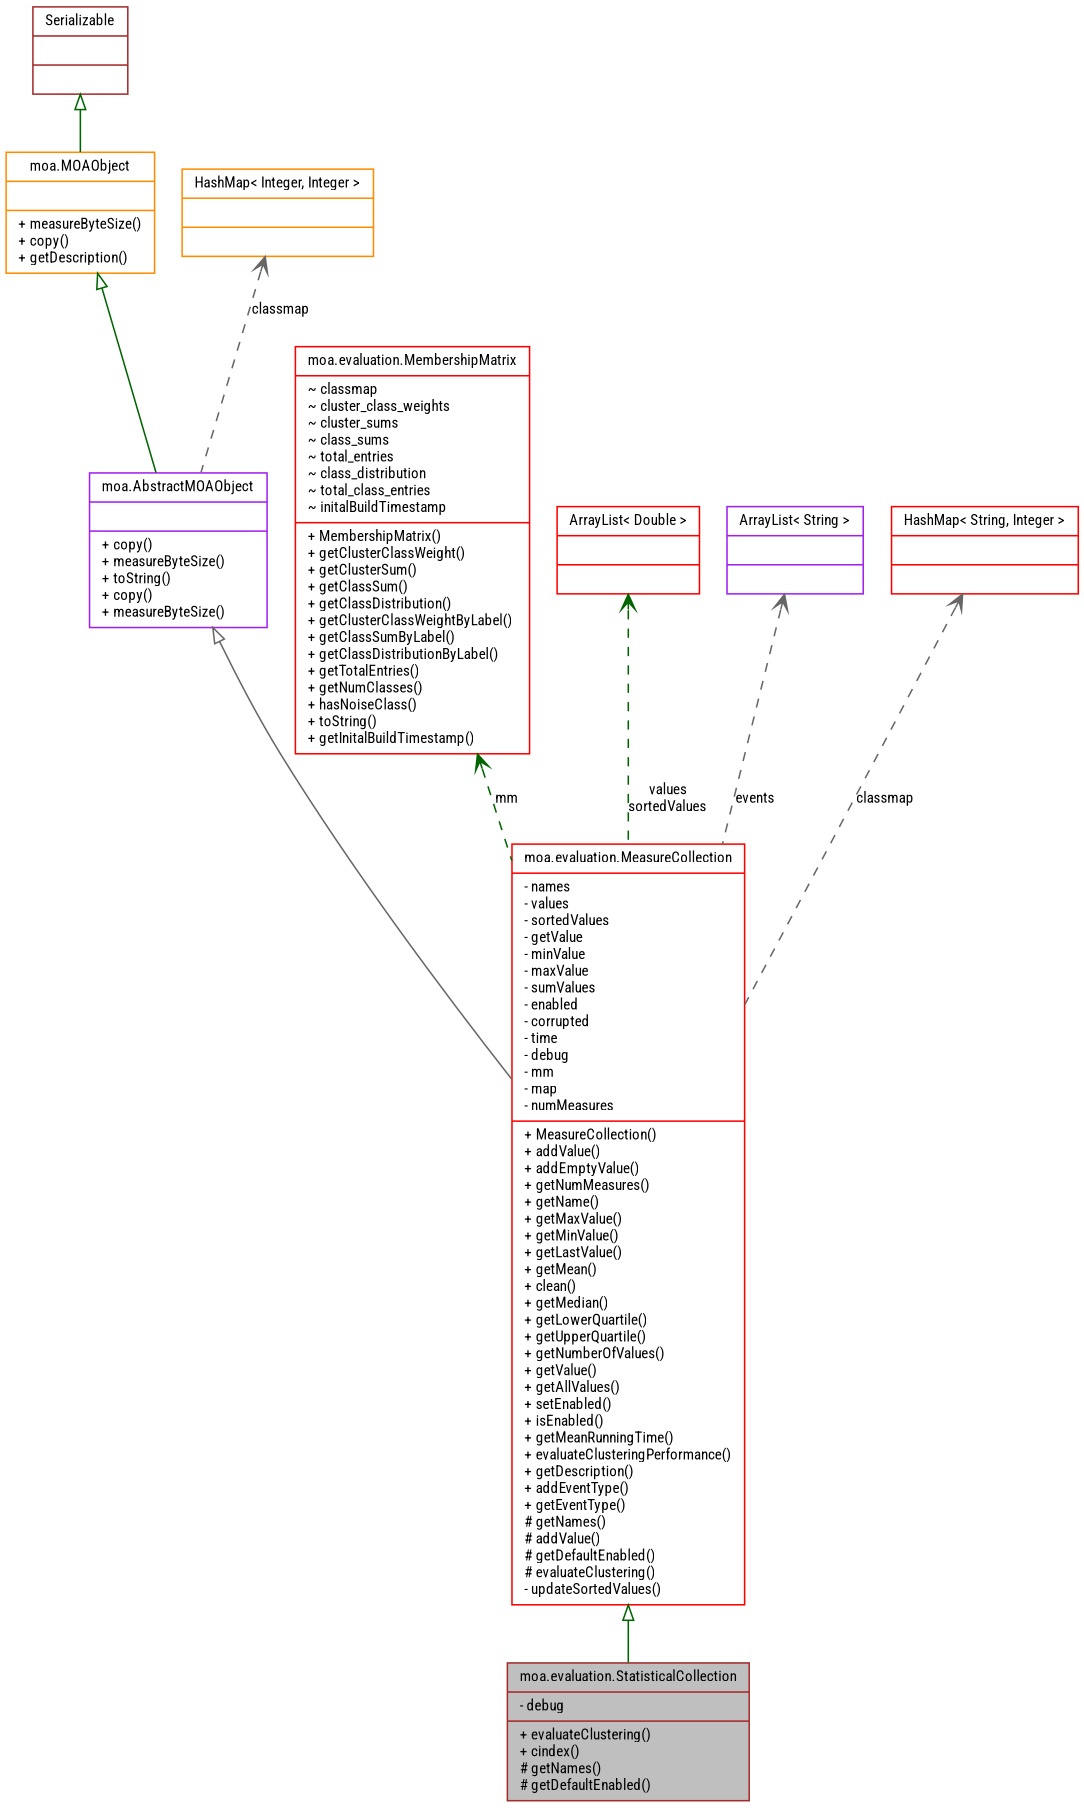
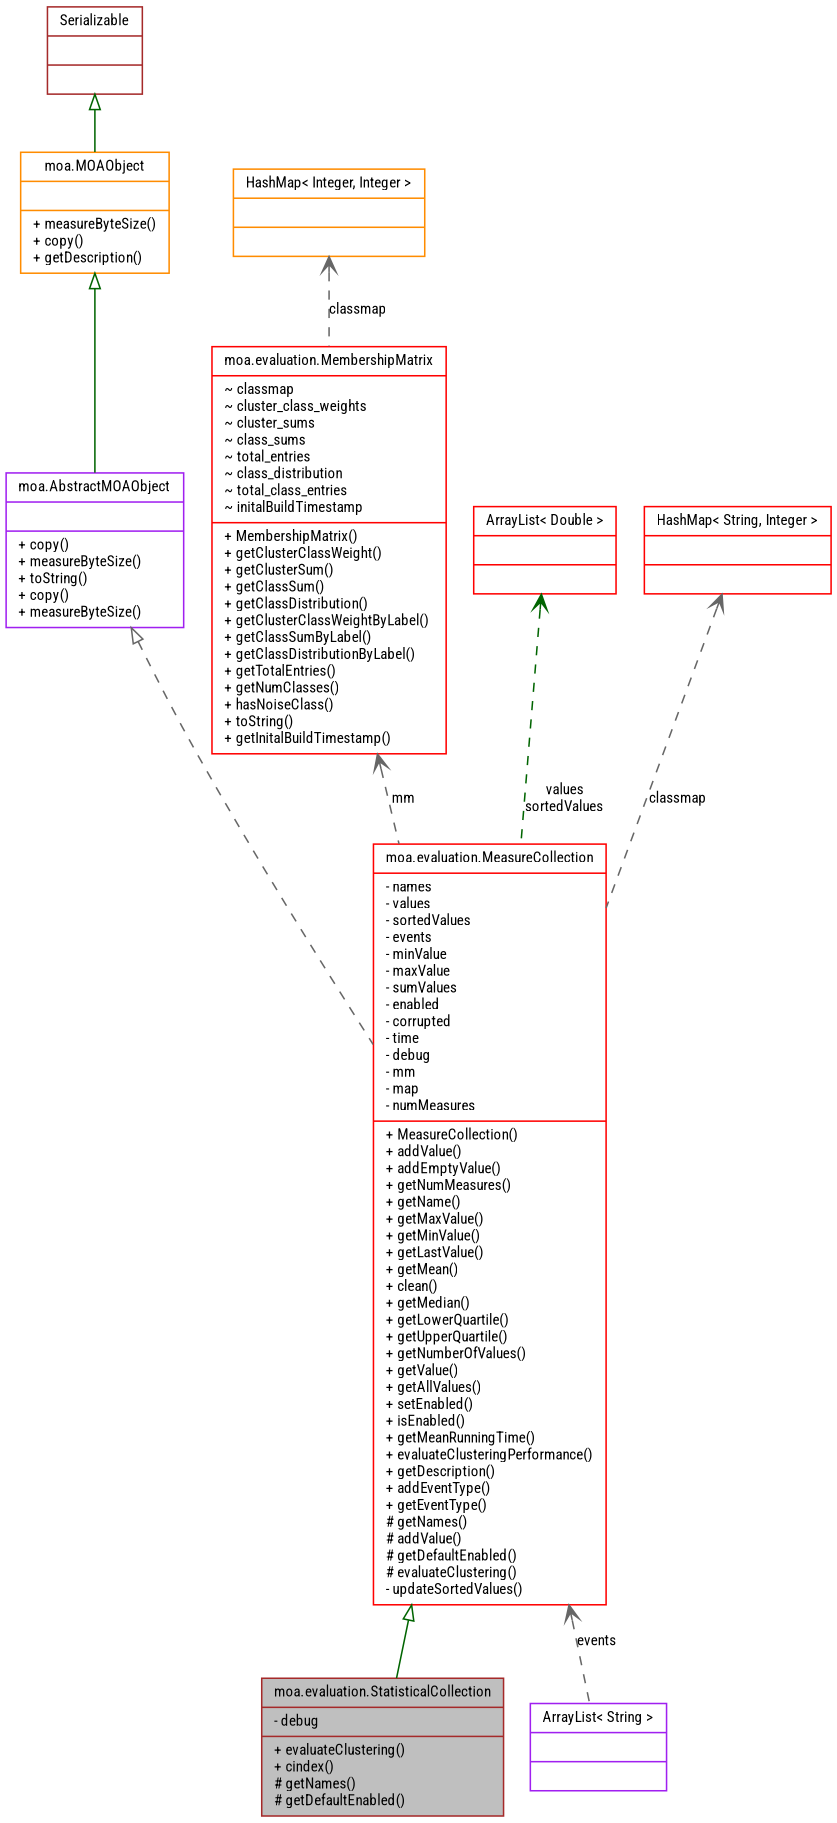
(231, 372) -> (329, 309)
(752, 727) -> (581, 1662)
(497, 815) -> (390, 806)
(355, 867) -> (251, 846)
(554, 937) -> (409, 937)
